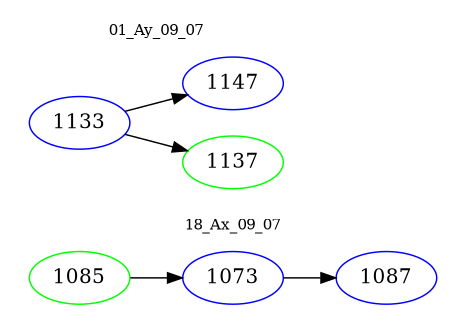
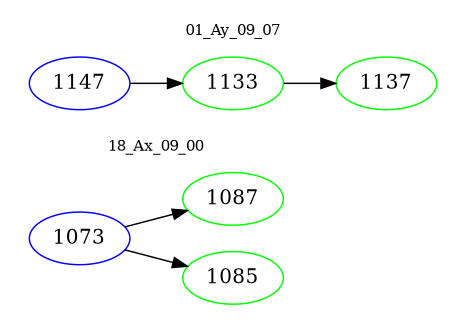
(149, 105) -> (149, 83)
(80, 123) -> (233, 83)
(233, 226) -> (156, 147)
(149, 278) -> (149, 256)
(386, 278) -> (233, 199)
